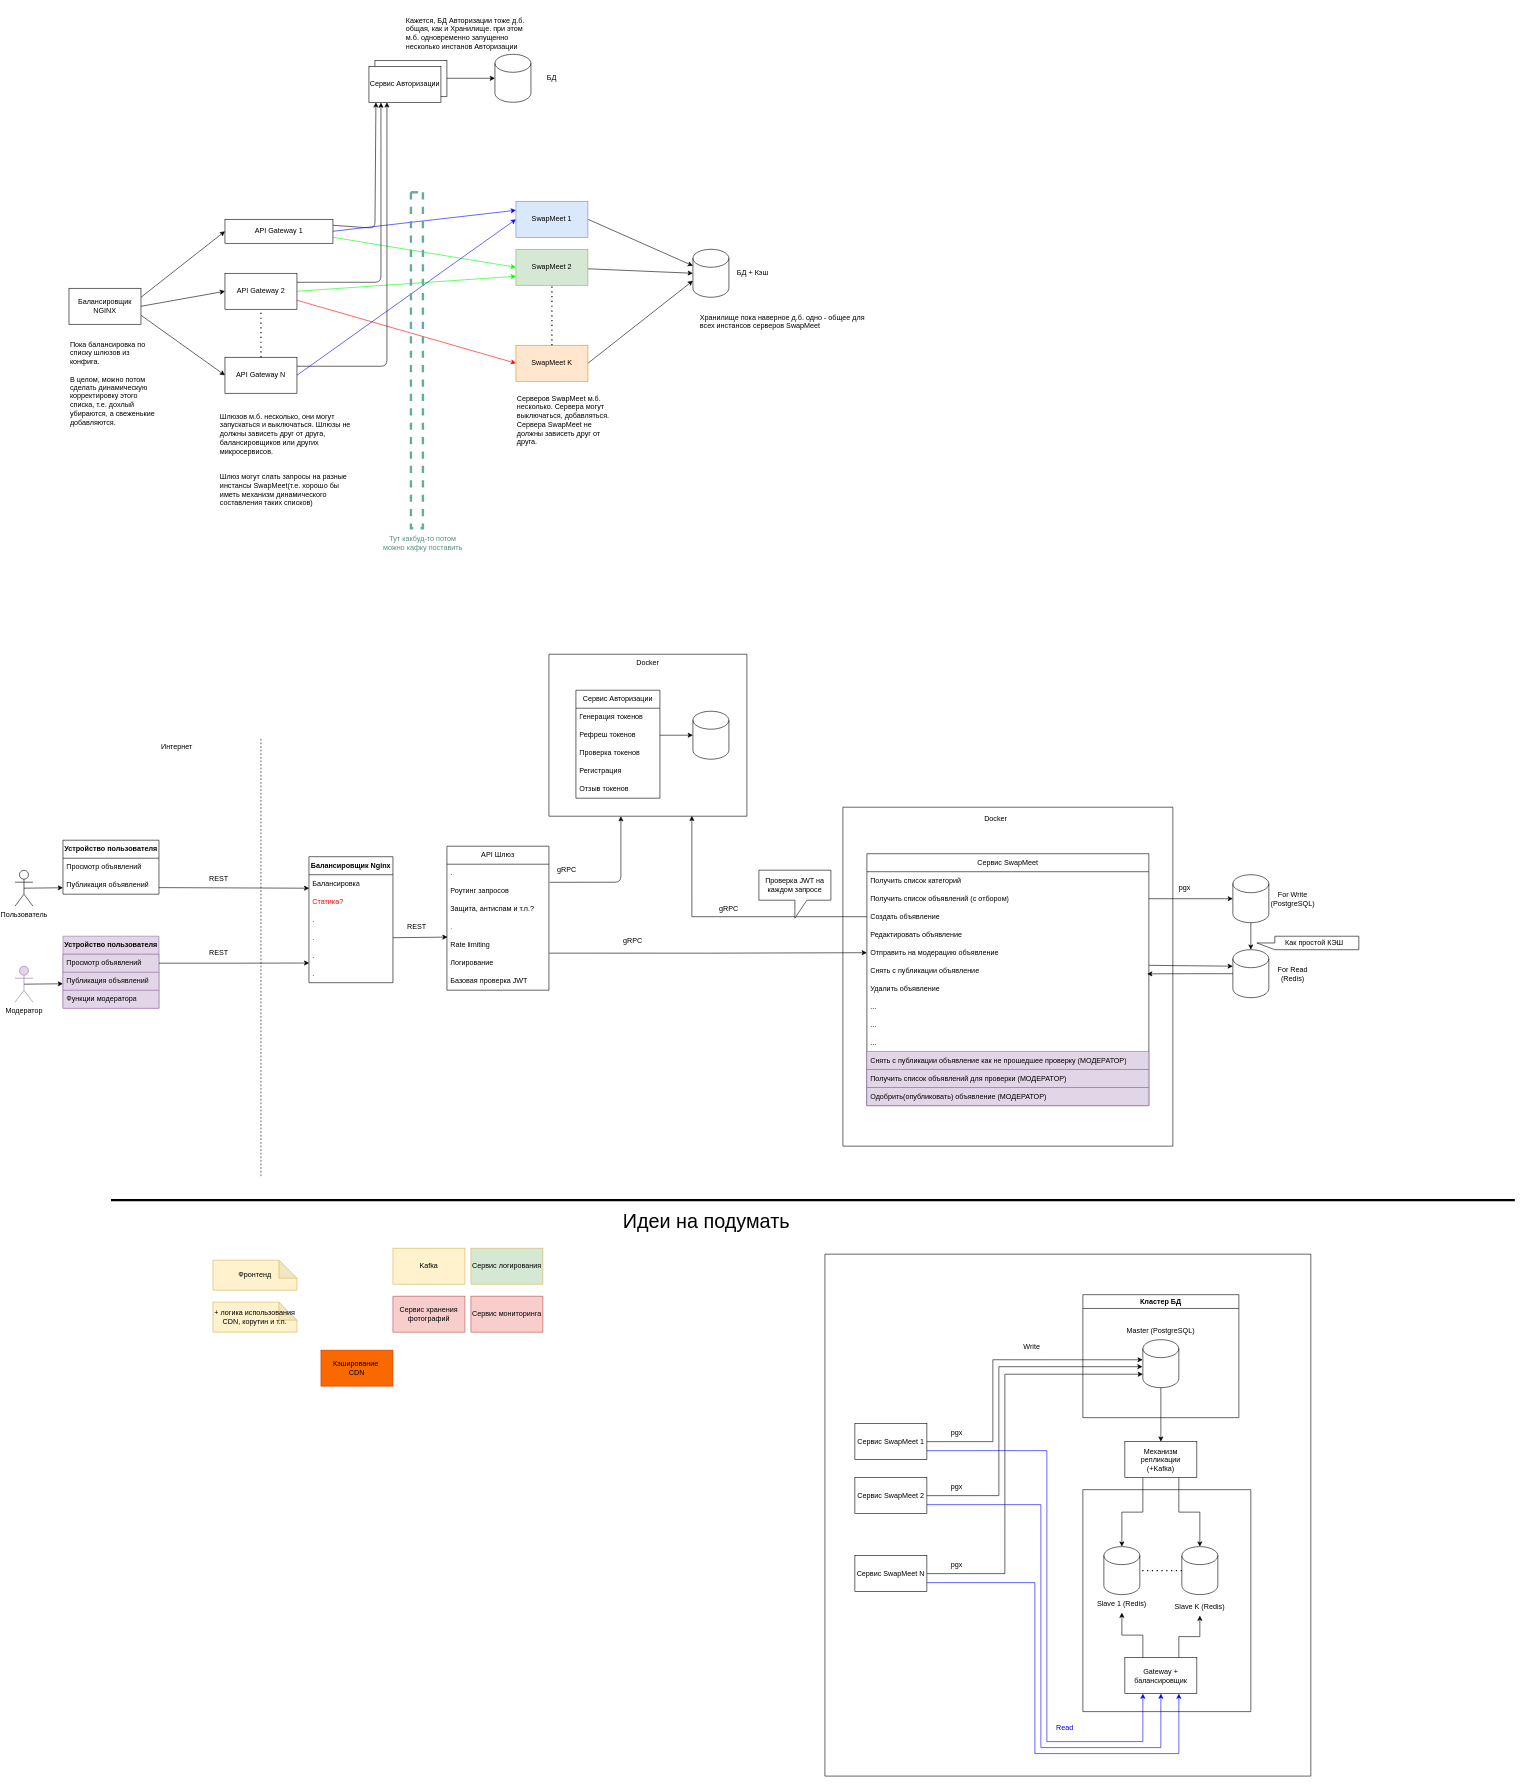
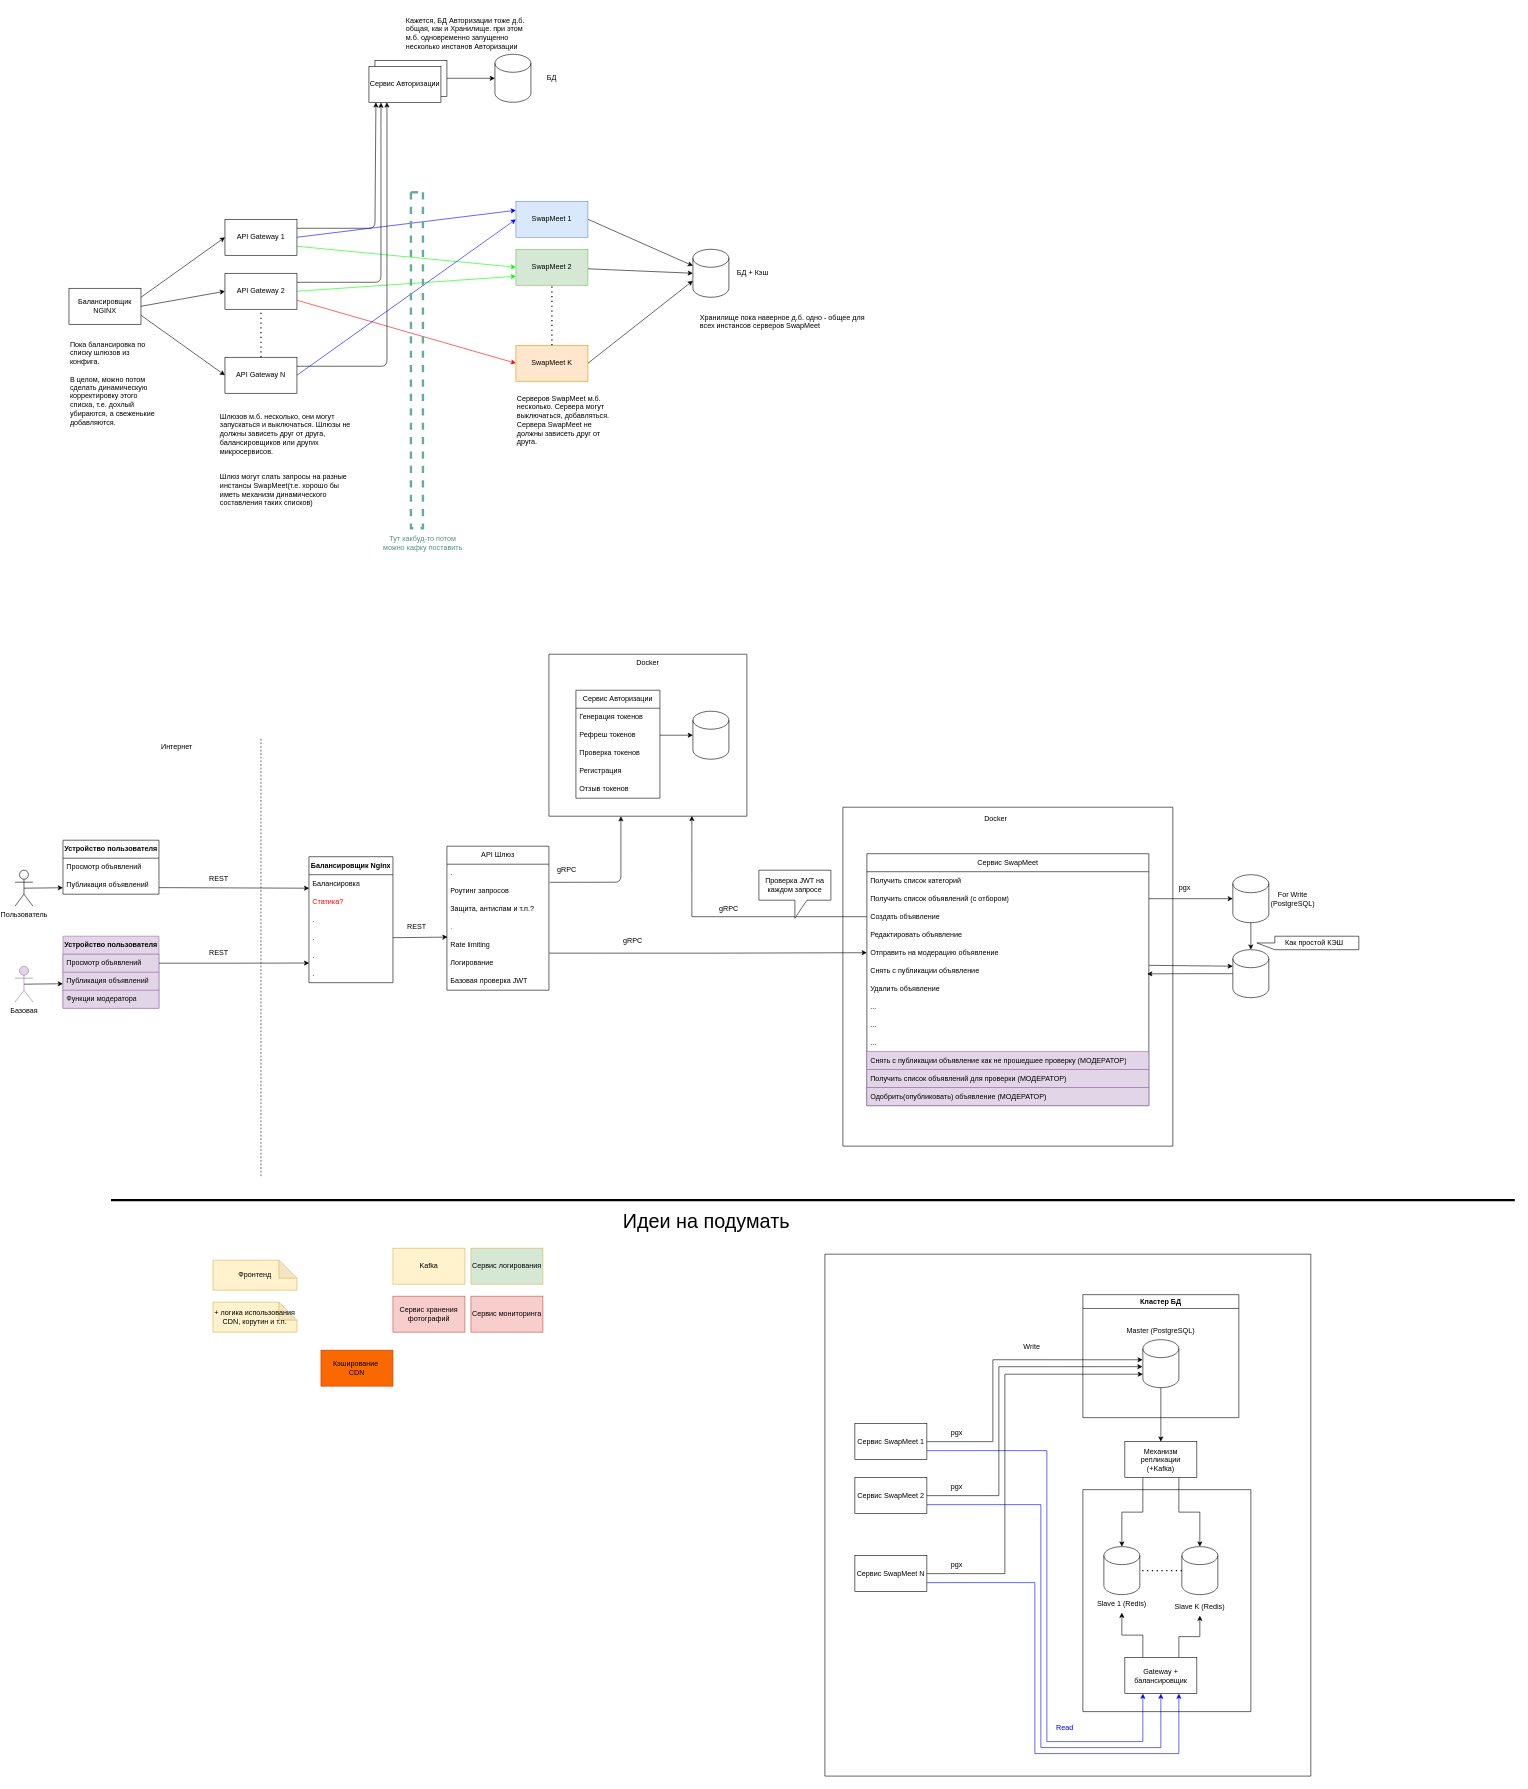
(279, 231) -> (261, 237)
(1293, 974) -> none
(24, 1011) -> (24, 1011)
